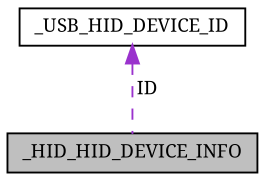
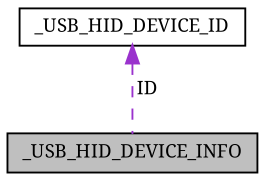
(132, 153) -> (132, 153)
